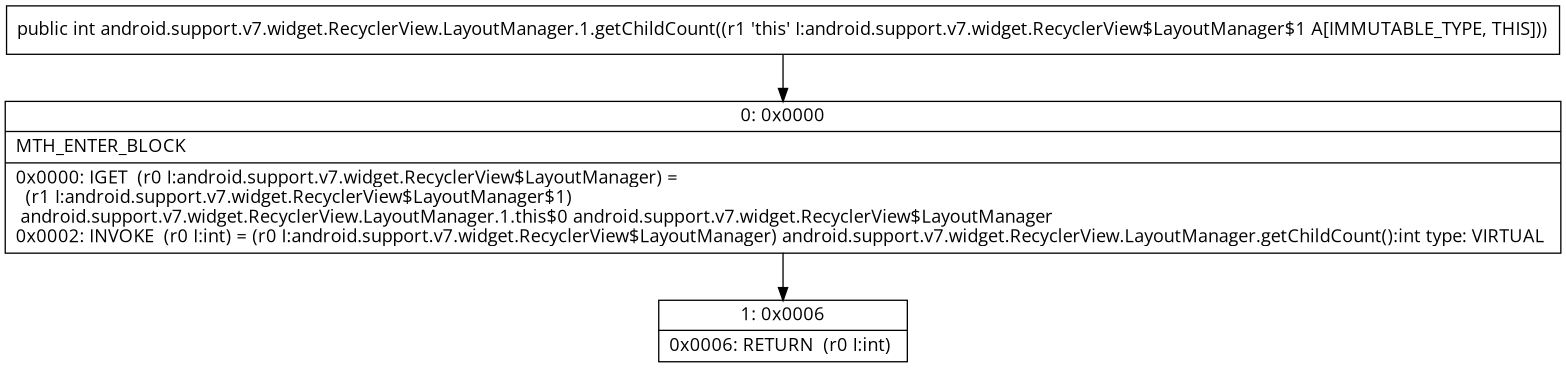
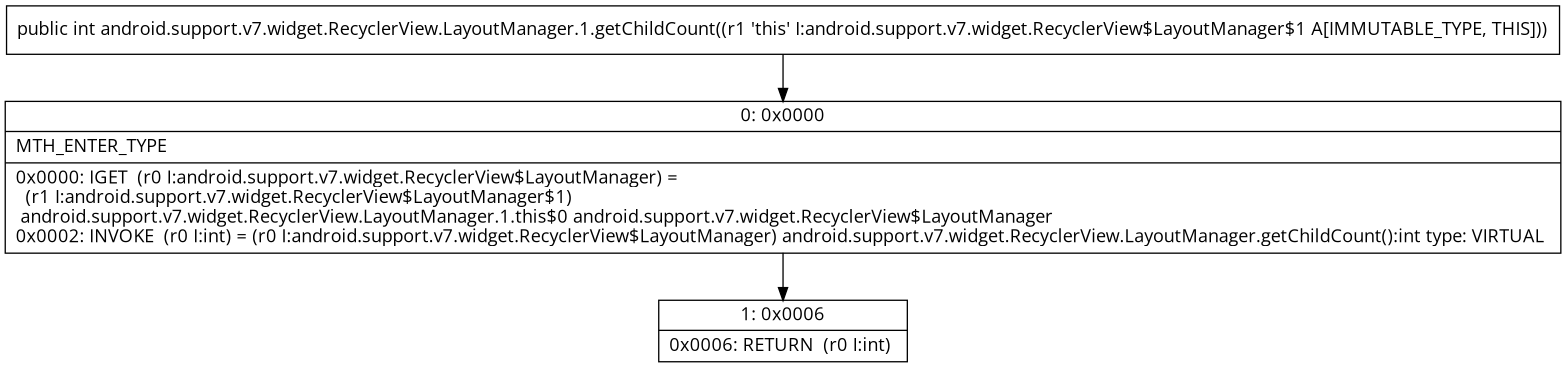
(101, 147) -> (92, 147)
